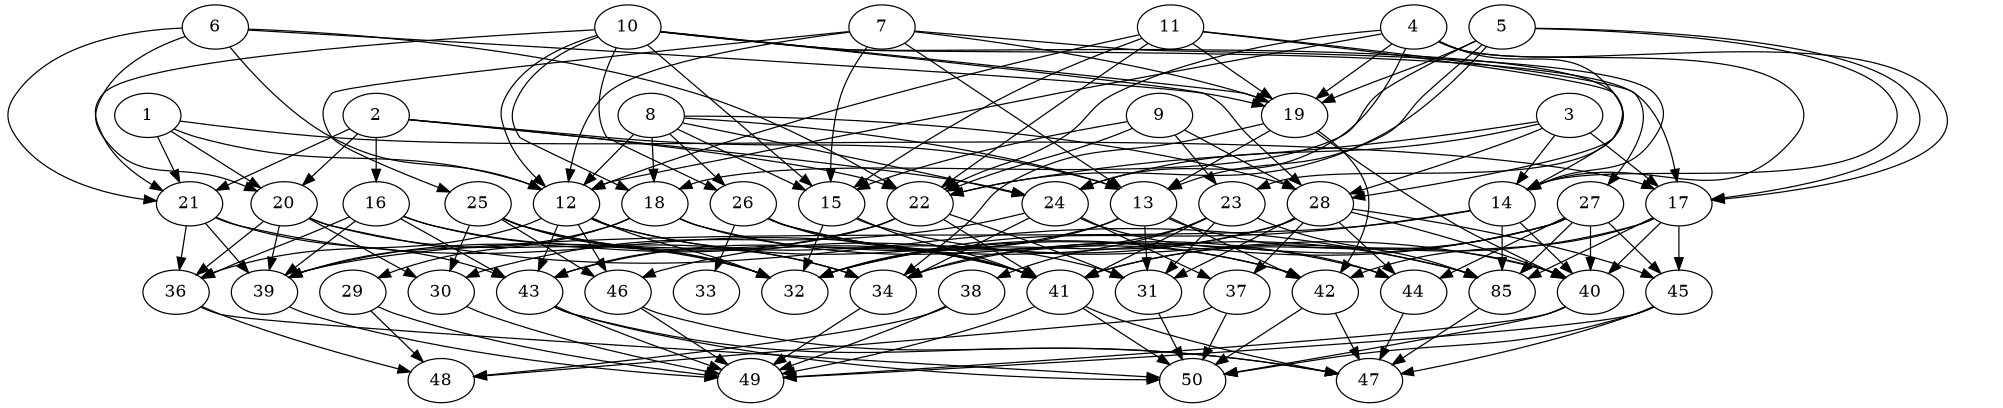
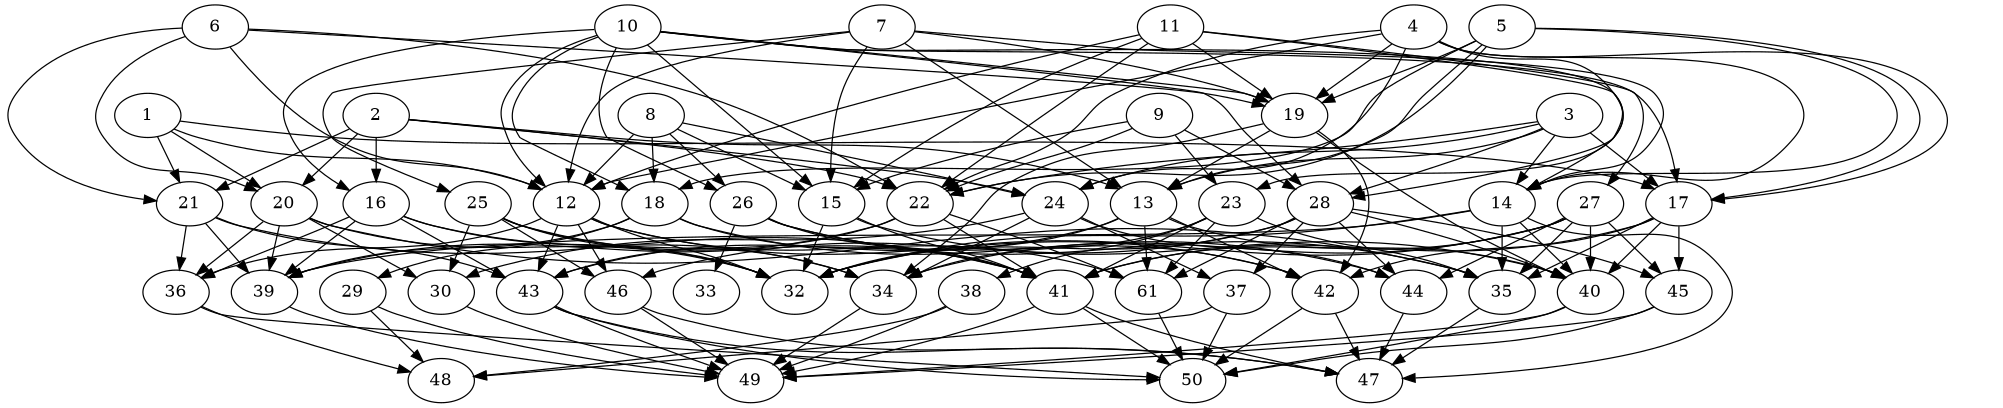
(289, 53) -> (382, 54)
(823, 130) -> (1362, 158)
(986, 131) -> none
(1148, 292) -> (1148, 292)
(1502, 292) -> (1502, 292)
(1523, 347) -> (1698, 332)
